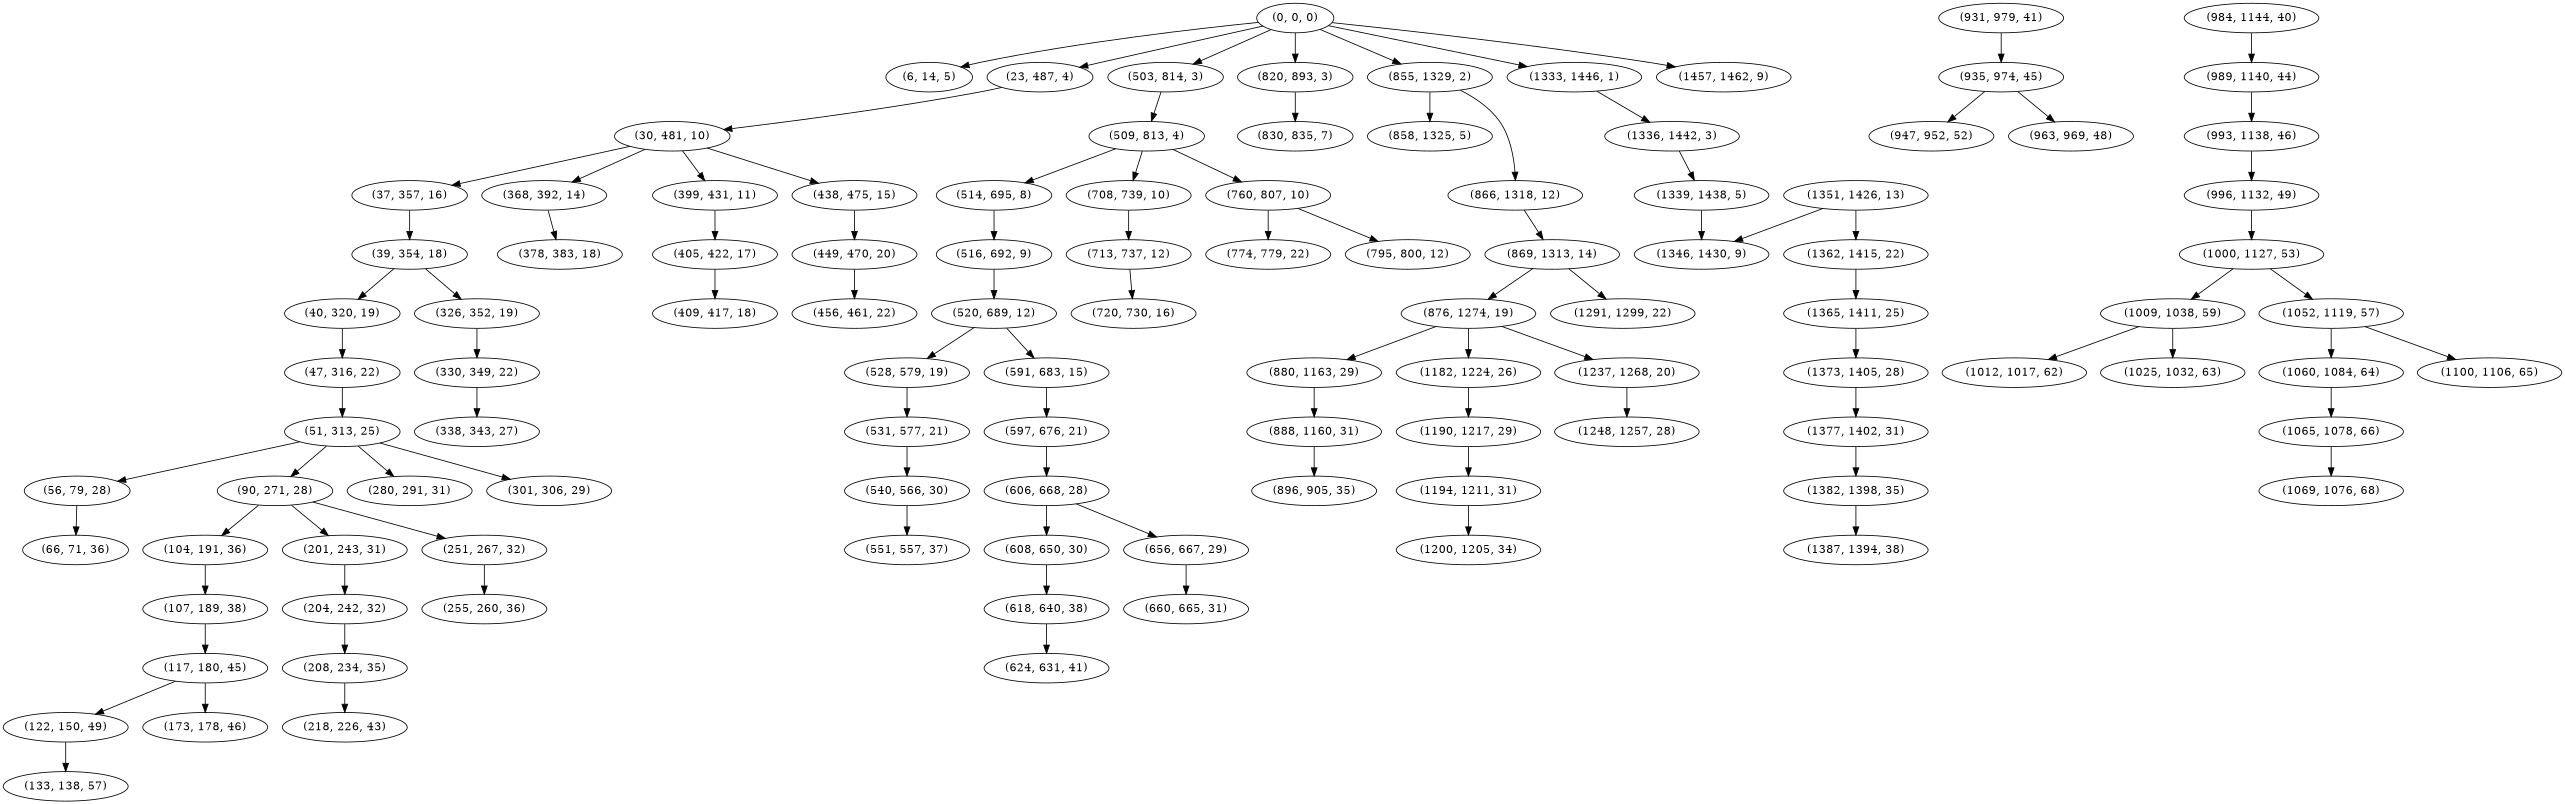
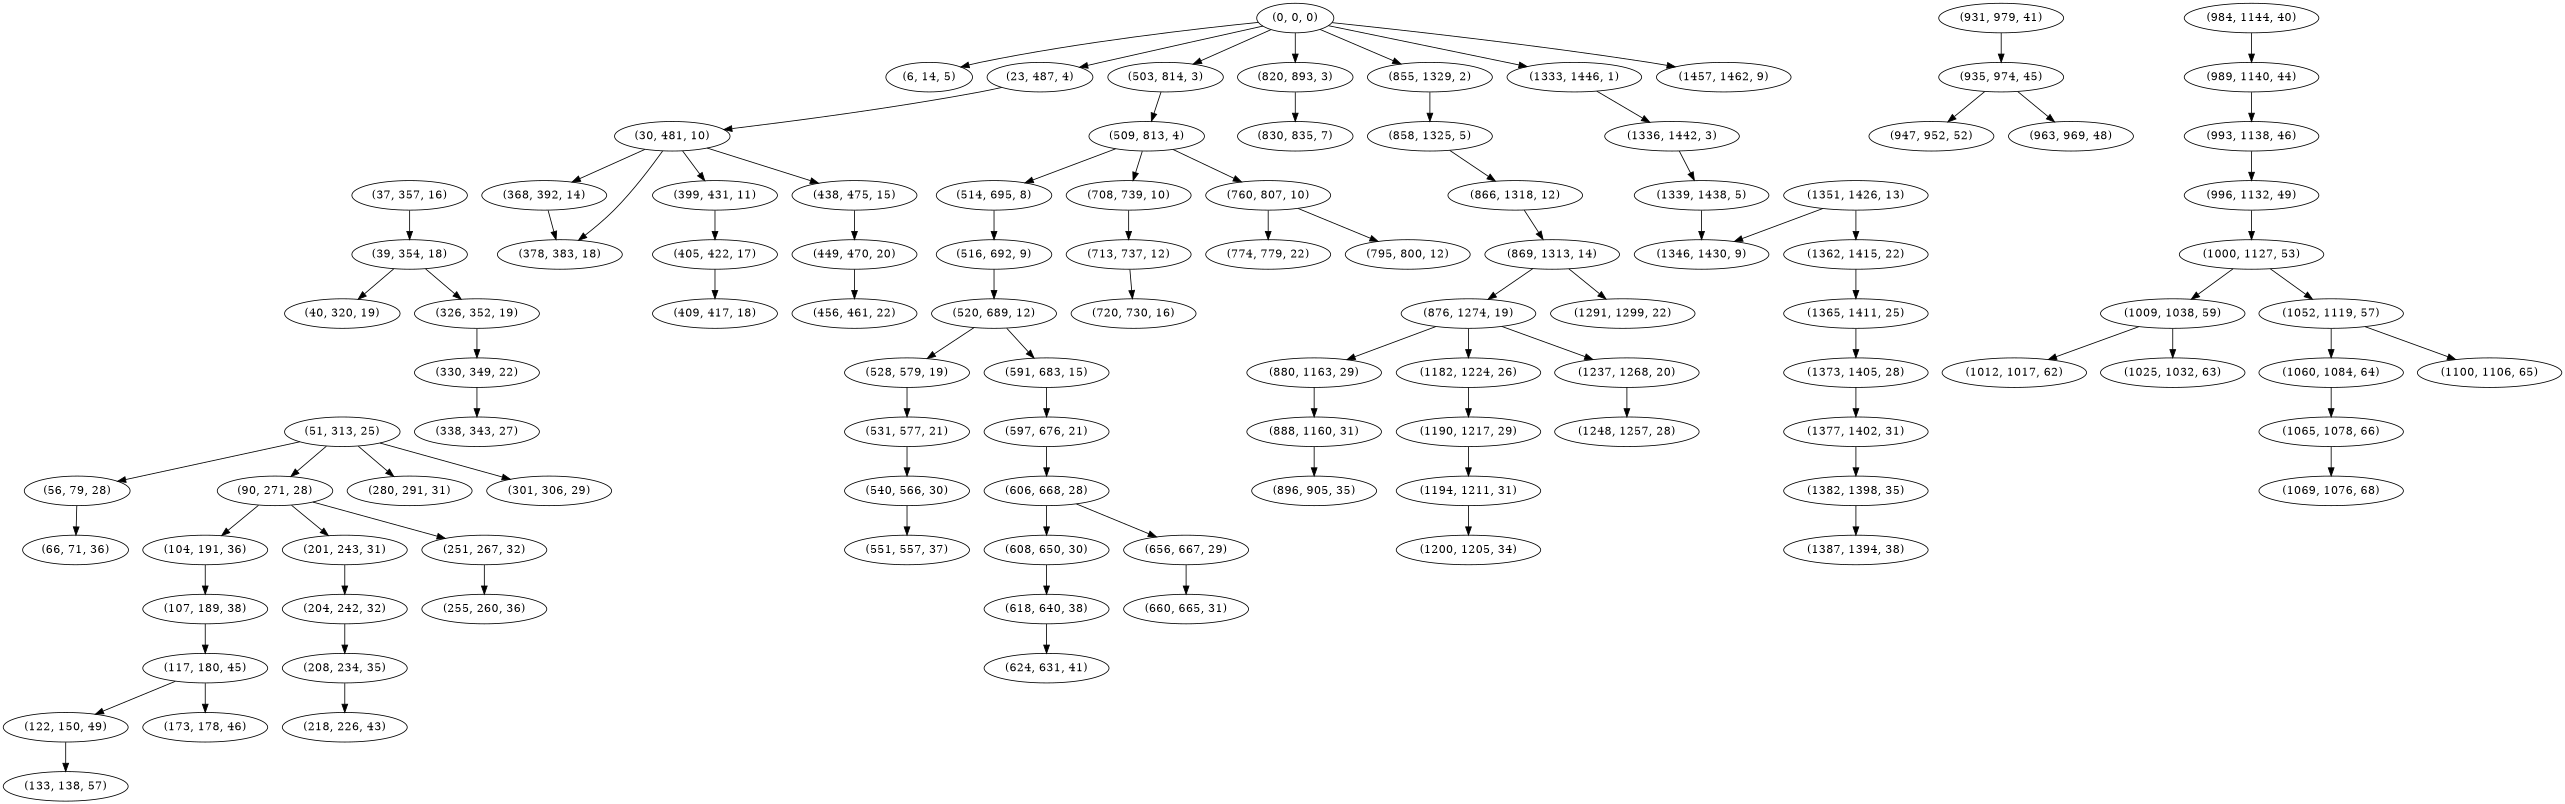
(1500, 123) -> (1469, 163)
(545, 165) -> (627, 196)
(342, 373) -> none
